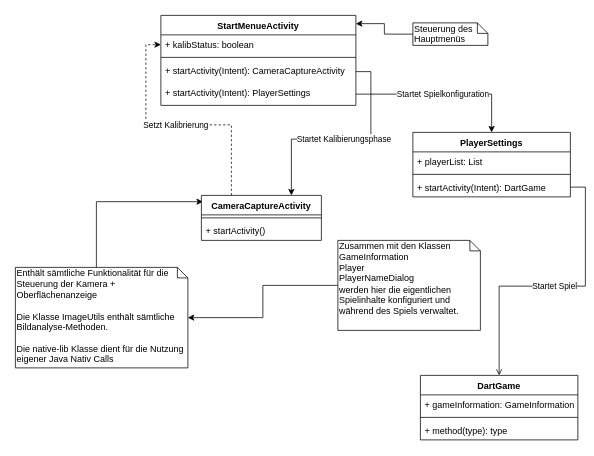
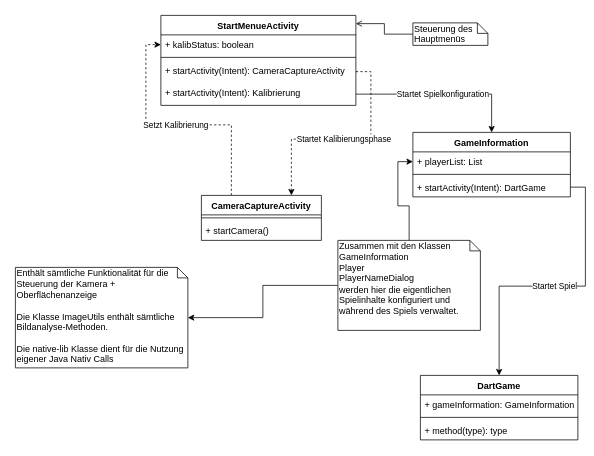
(362, 24) -> (361, 24)
(257, 93) -> (251, 93)
(371, 96) -> (371, 96)
(491, 143) -> (491, 143)
none -> (402, 162)
(115, 202) -> none
(246, 231) -> (243, 231)
(499, 370) -> (499, 369)
